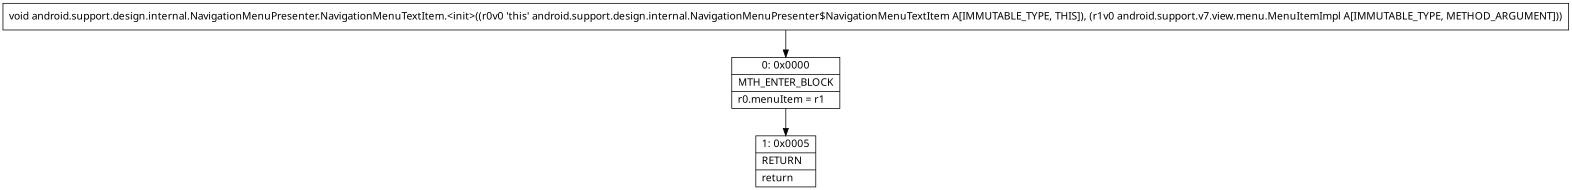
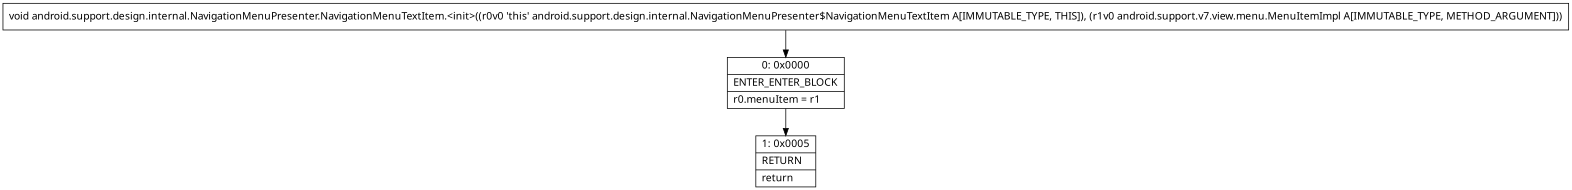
(786, 83) -> (786, 83)
